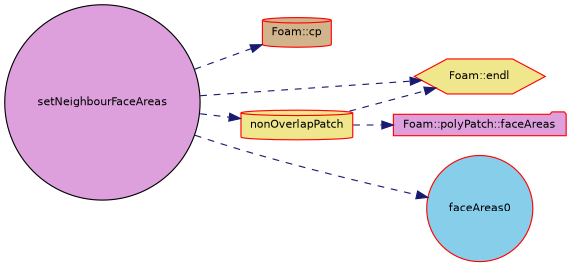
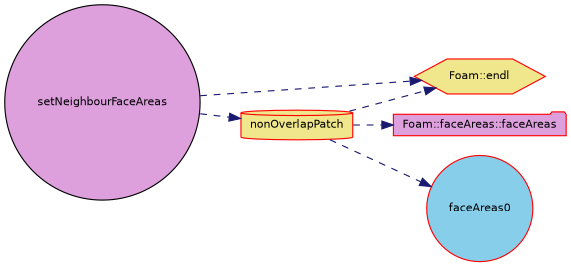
(297, 32) -> none
(480, 125) -> (480, 125)
(305, 168) -> (375, 161)
